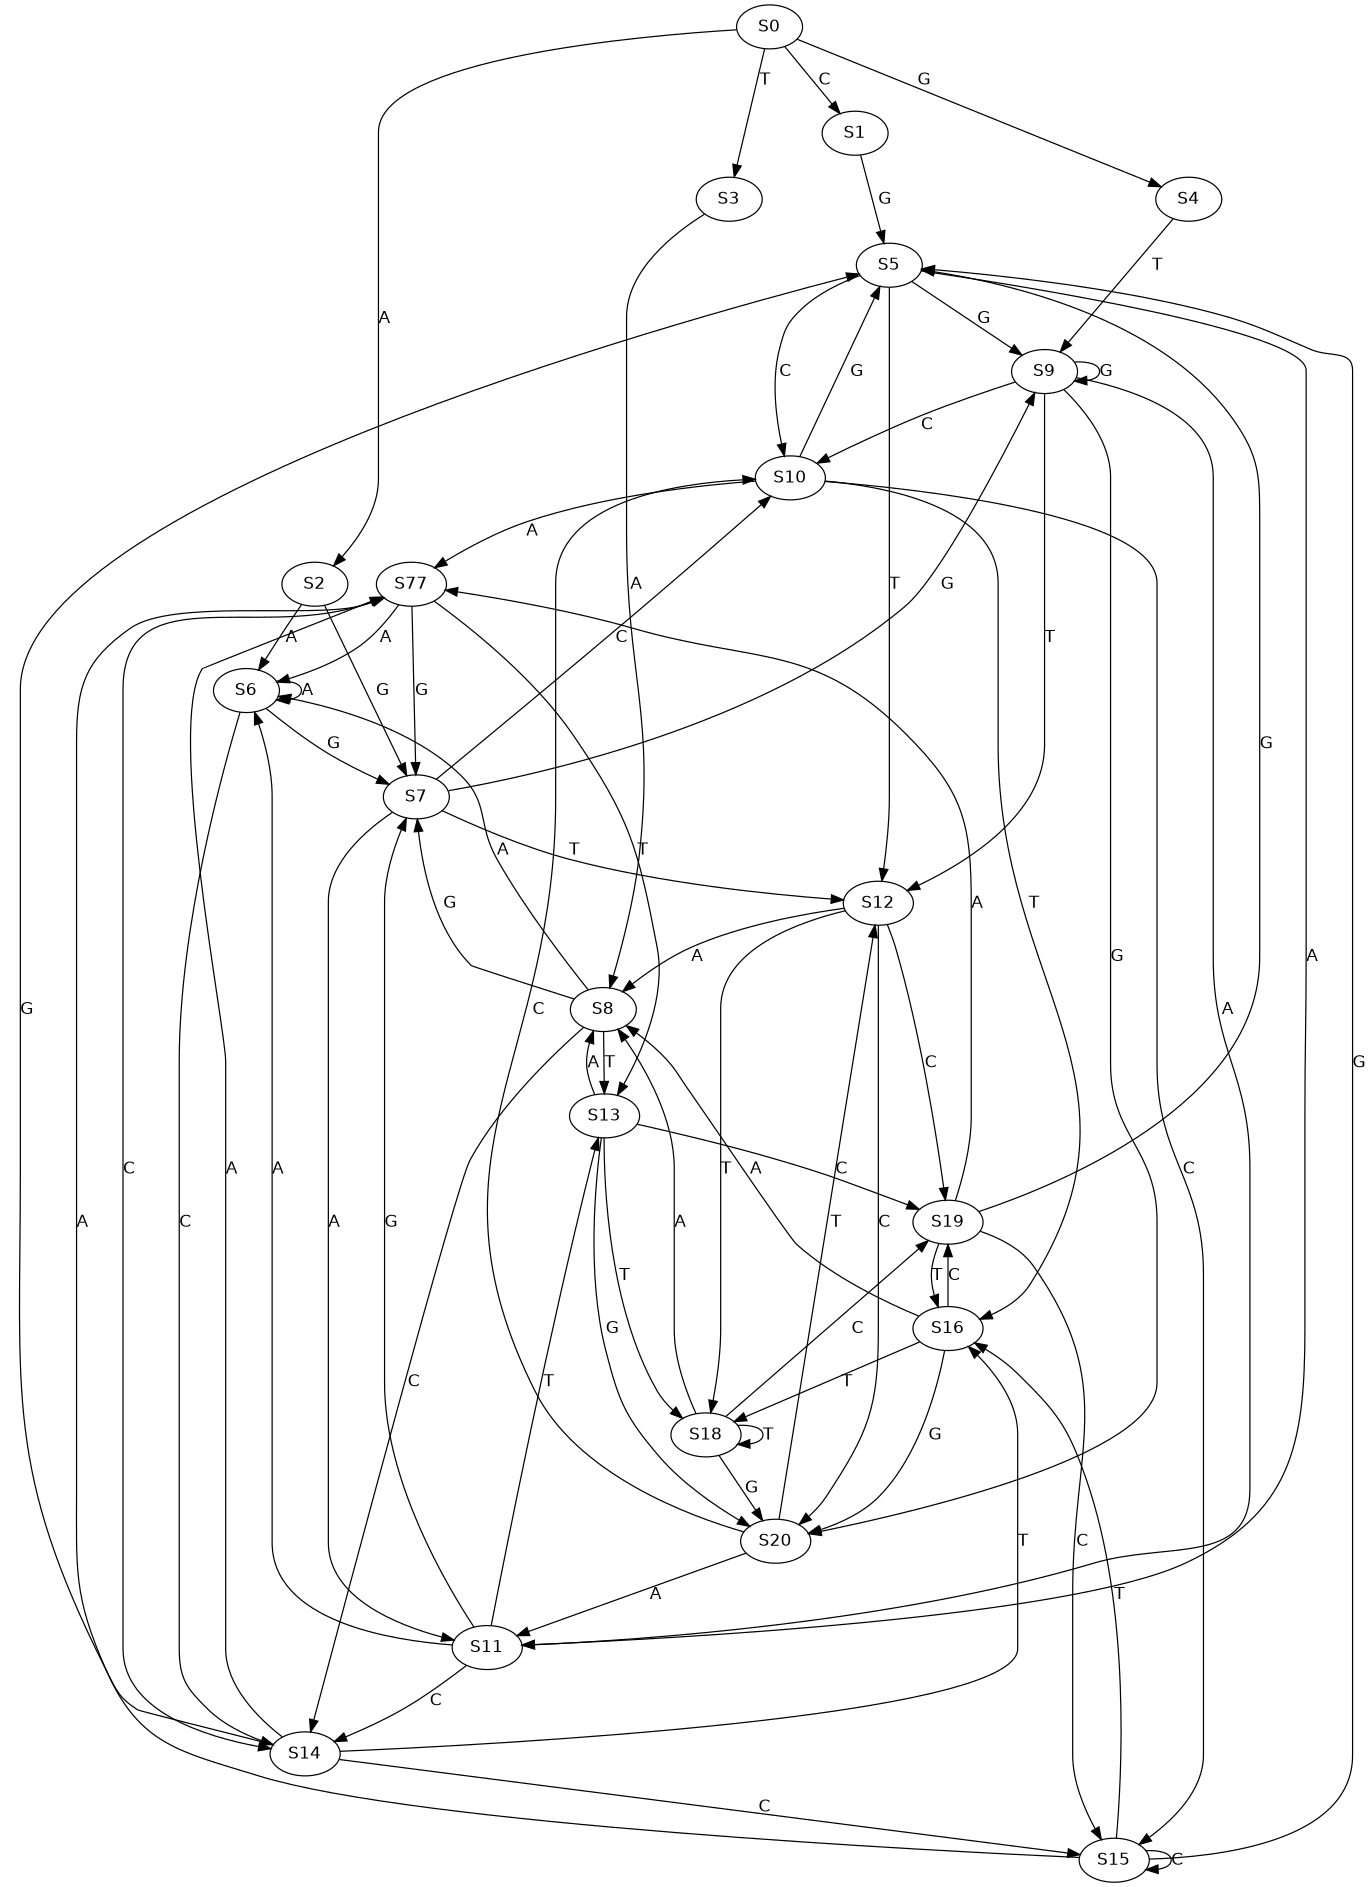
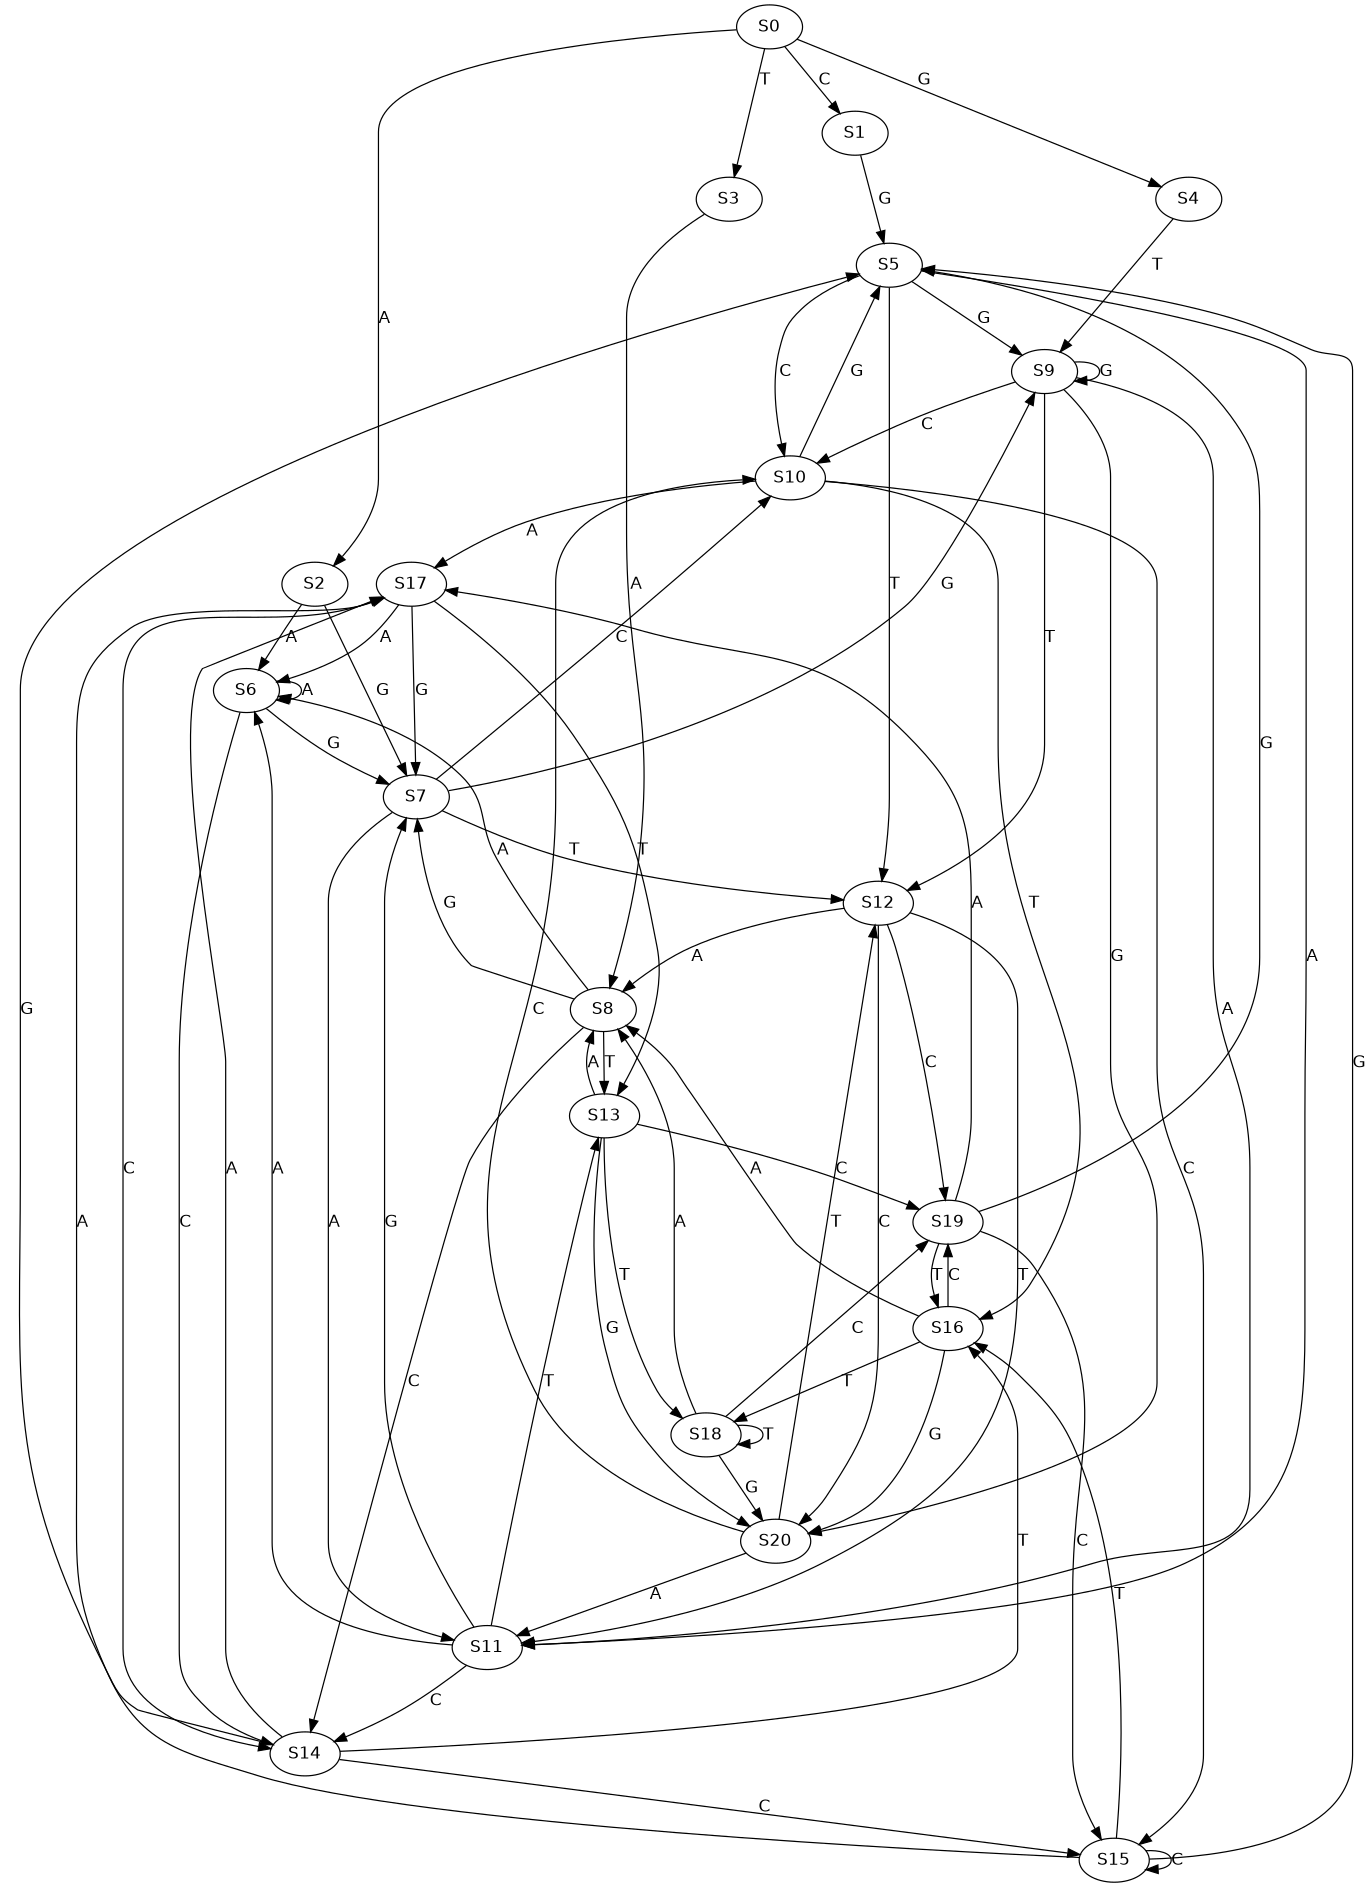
(411, 584) -> (411, 584)
(721, 1120) -> (998, 1399)
